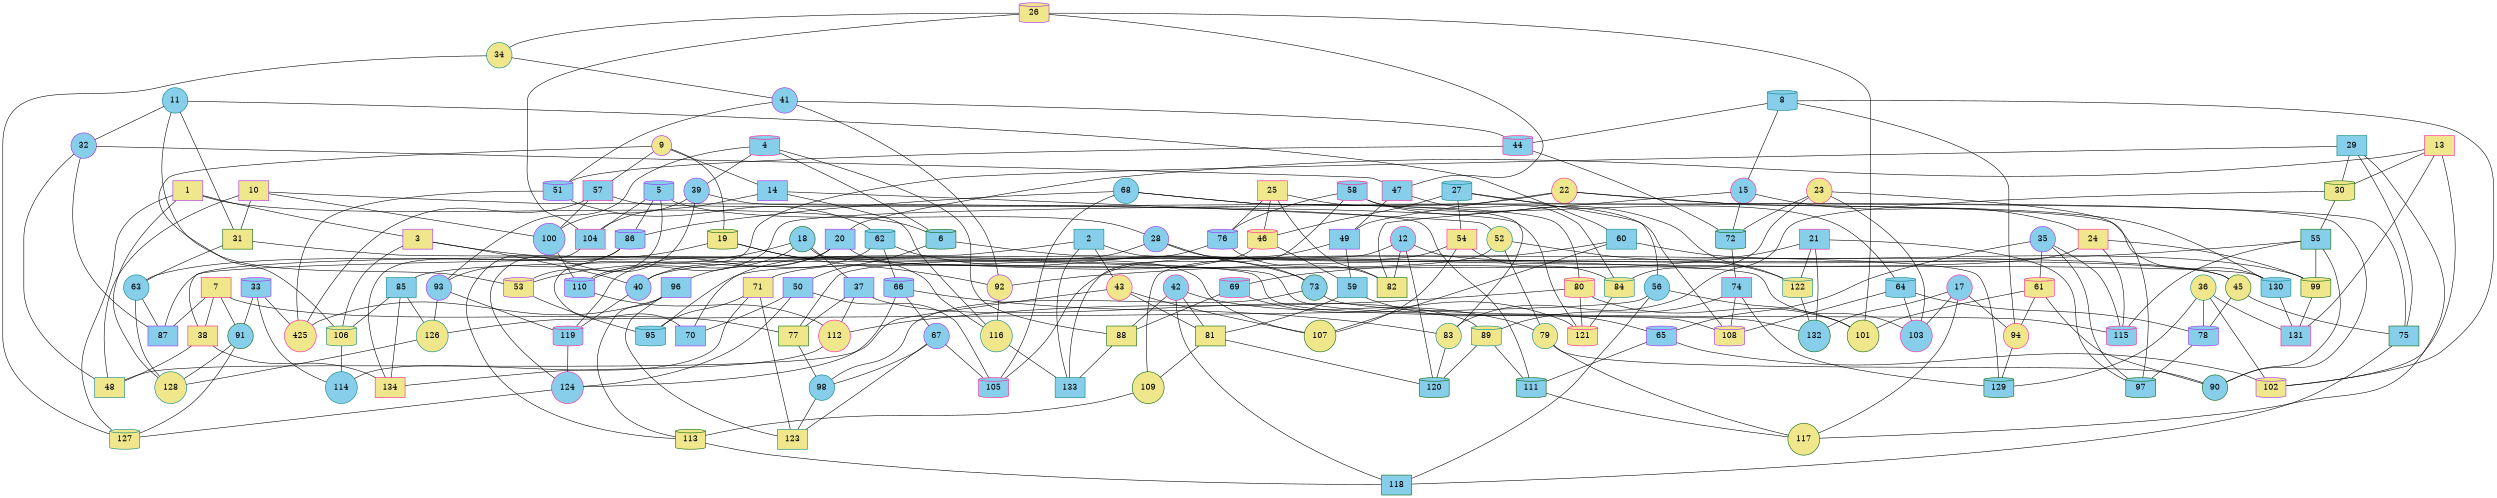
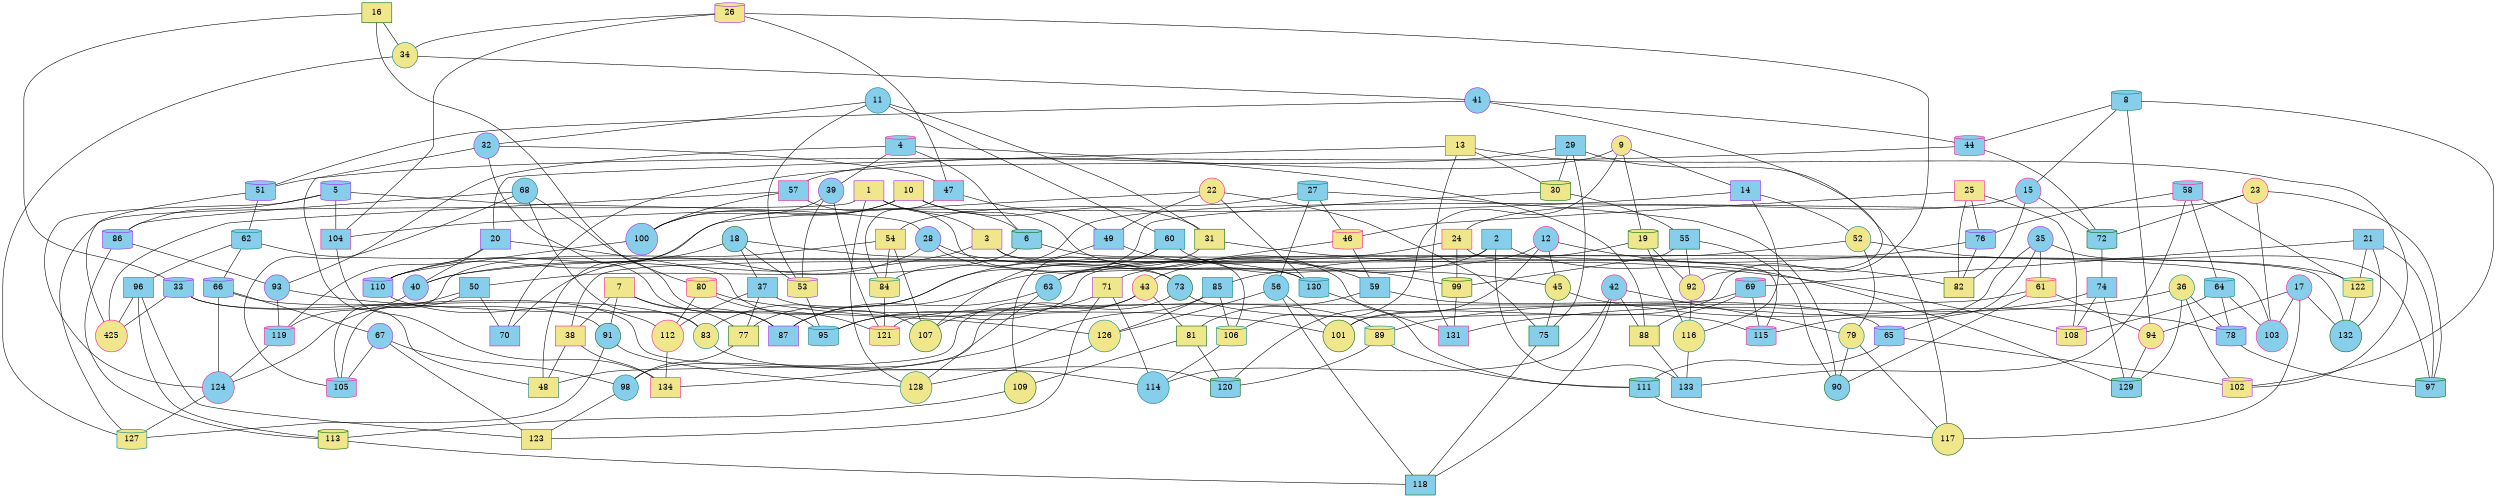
none -> (377, 13)
(2188, 274) -> (1756, 312)
(1198, 318) -> (1402, 371)
